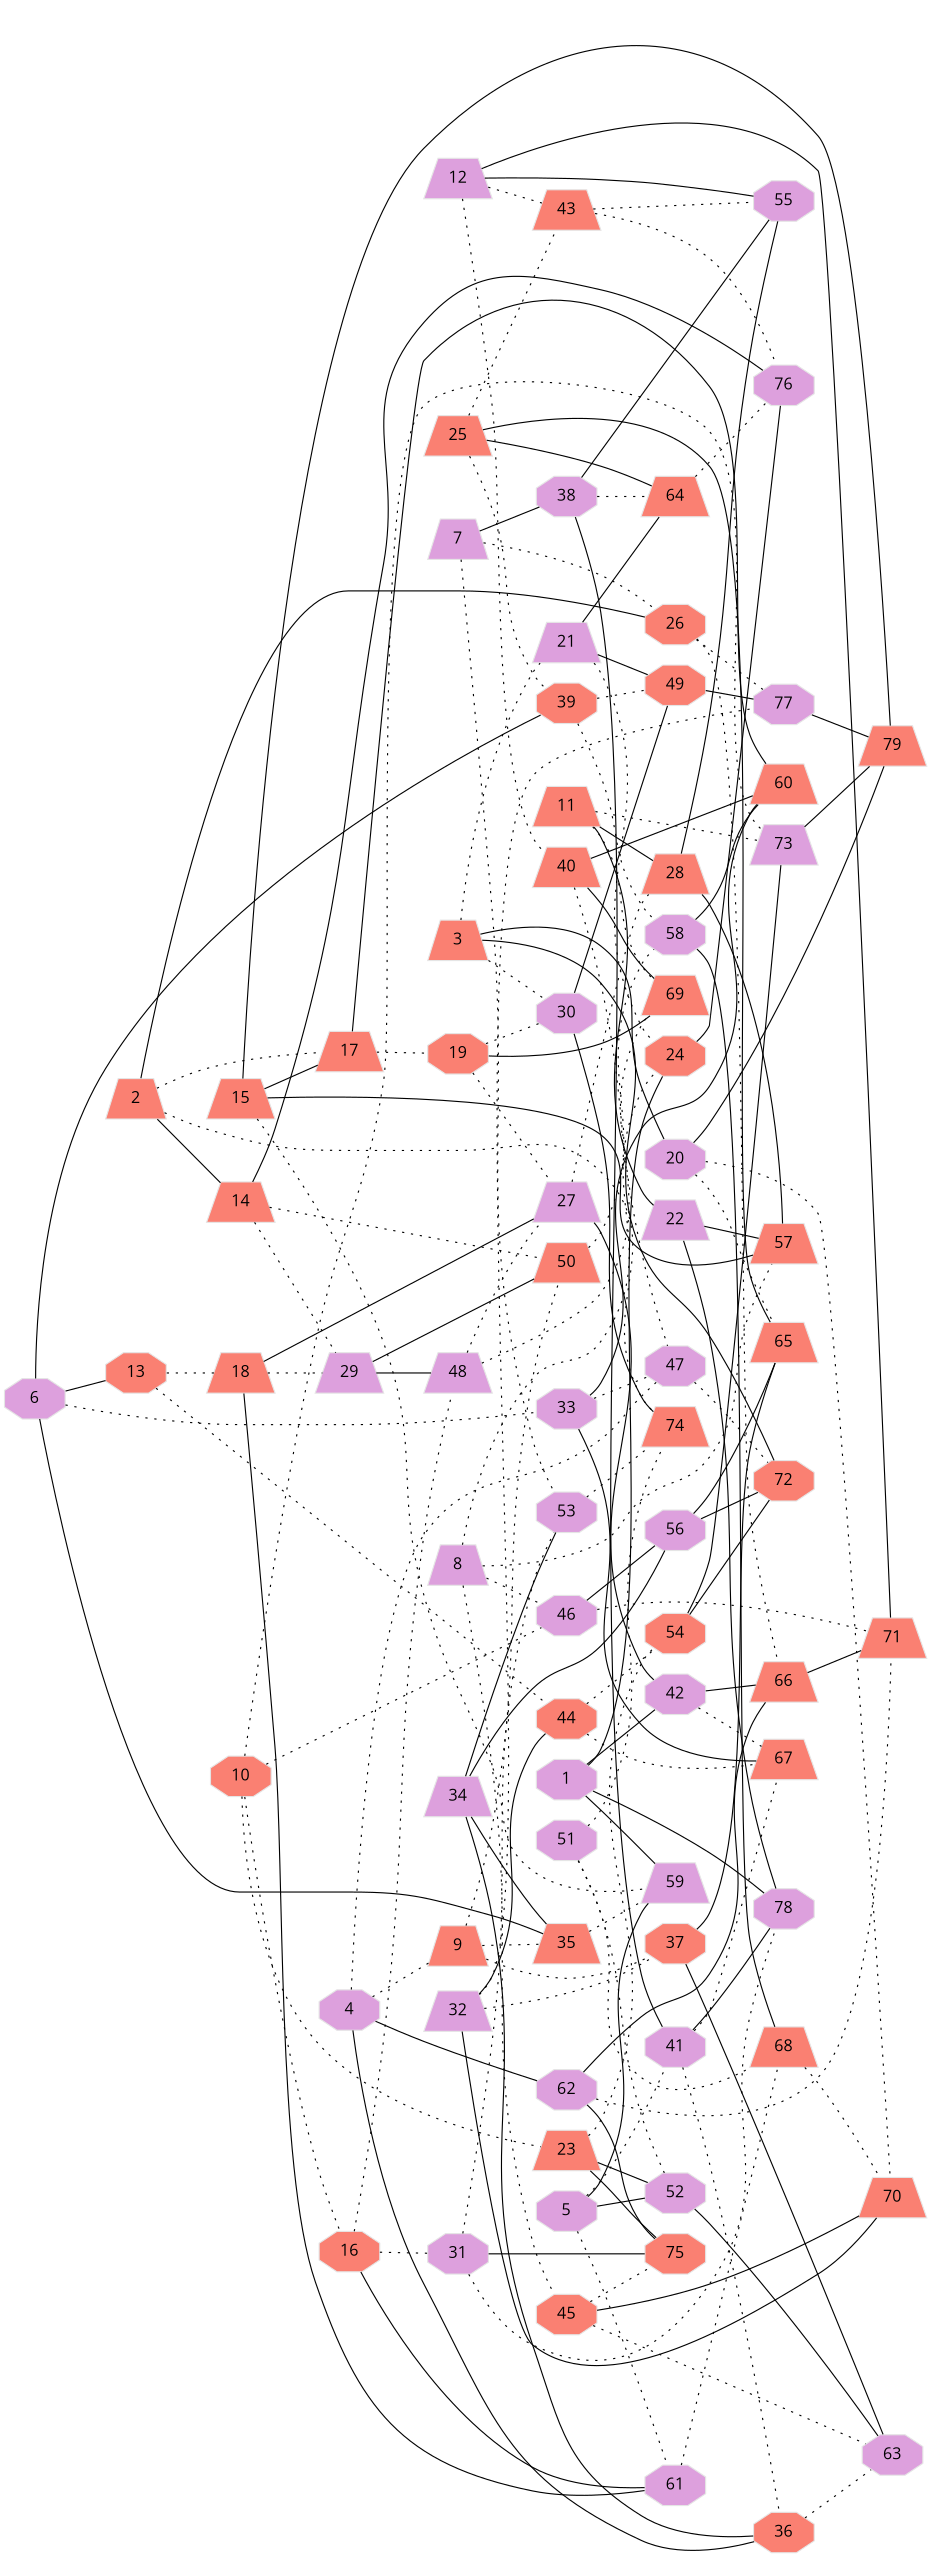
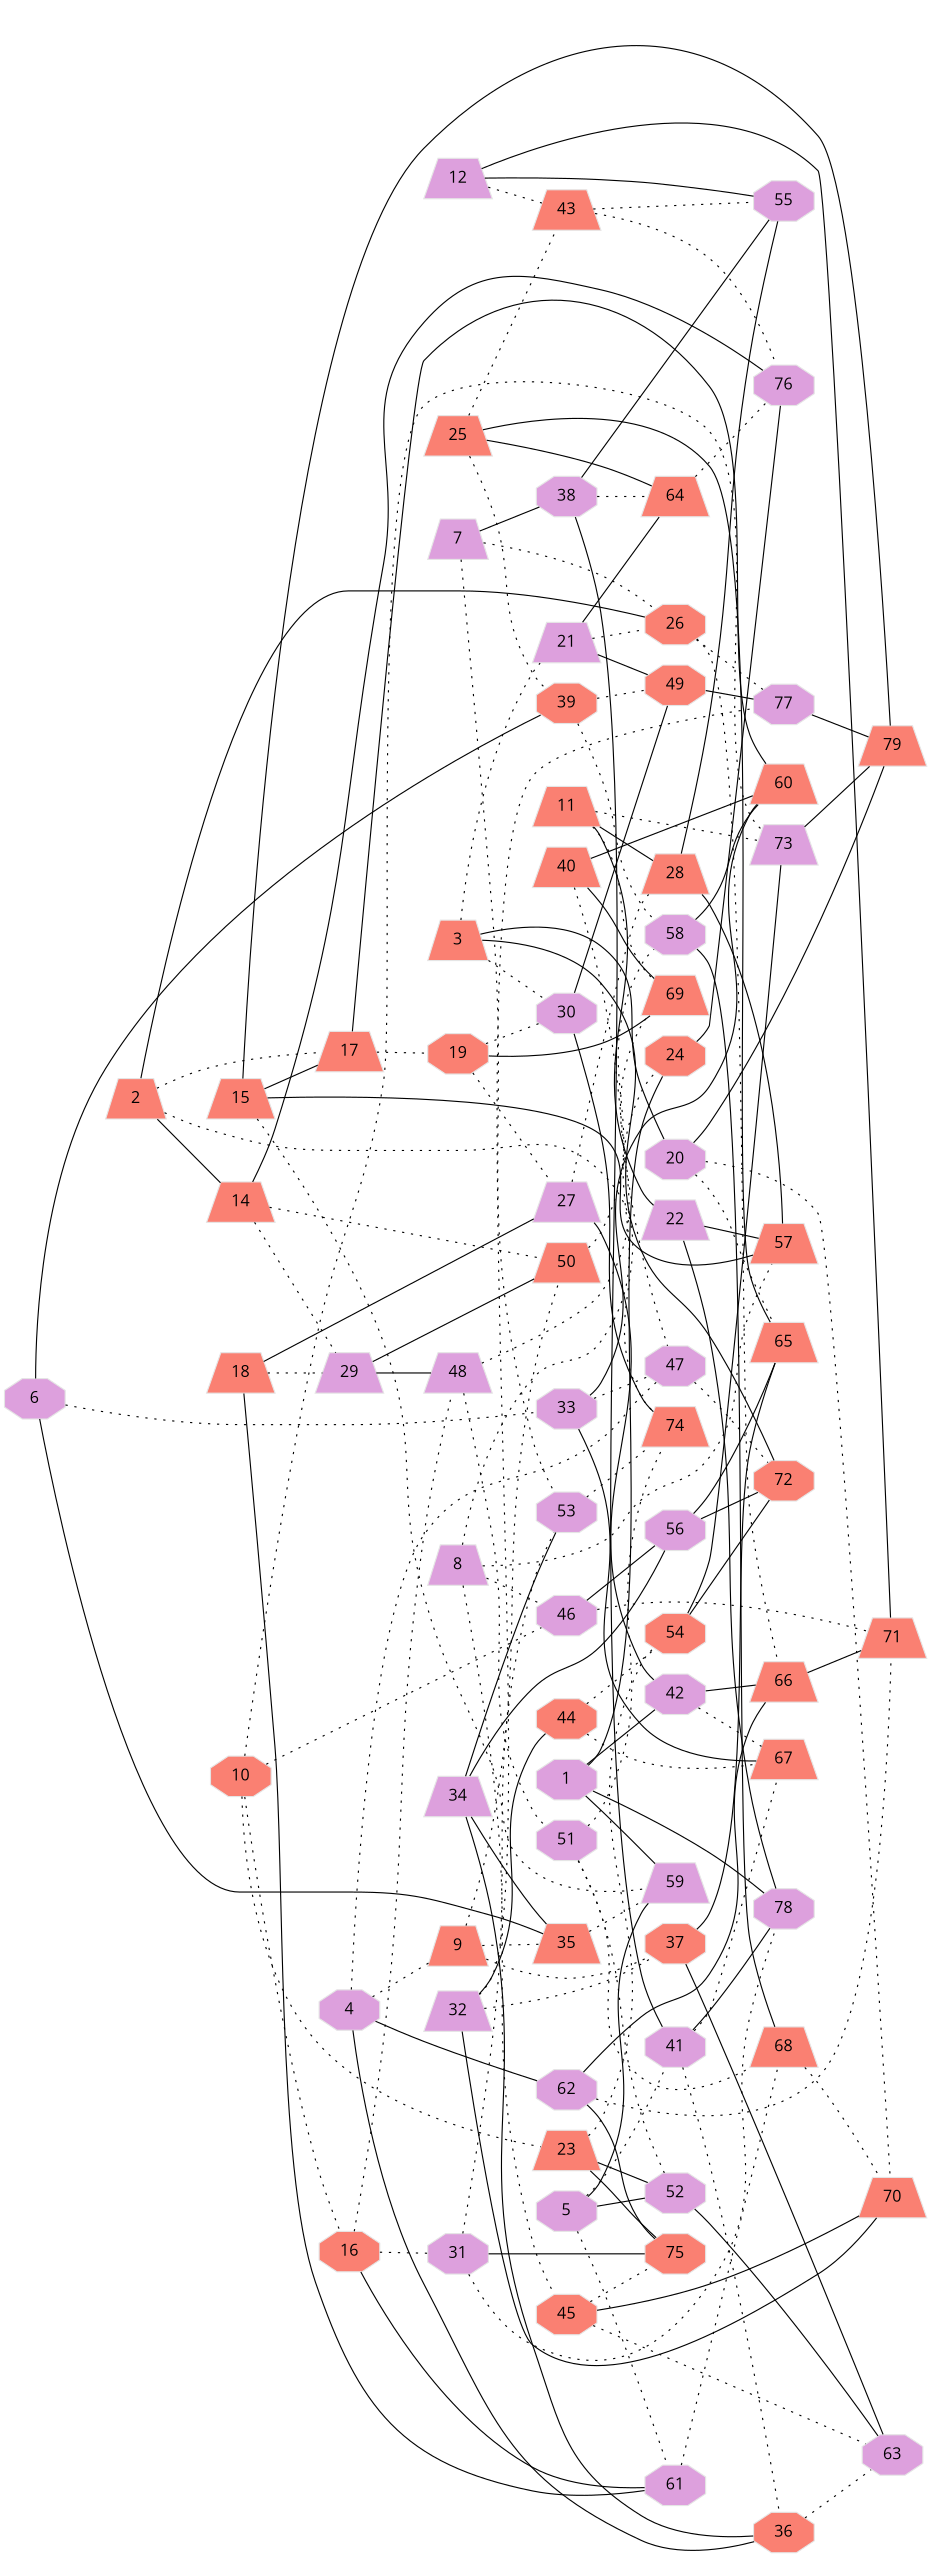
(497, 495) -> none
(626, 805) -> (619, 634)
(511, 1265) -> (499, 1613)
(136, 1373) -> none
